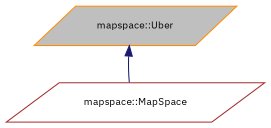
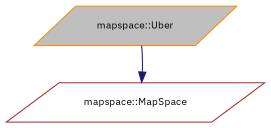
(129, 69) -> (142, 59)
